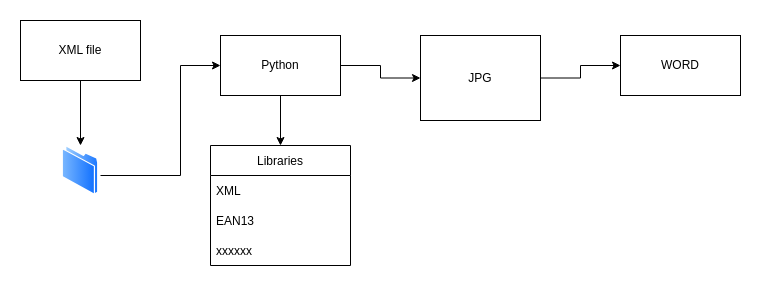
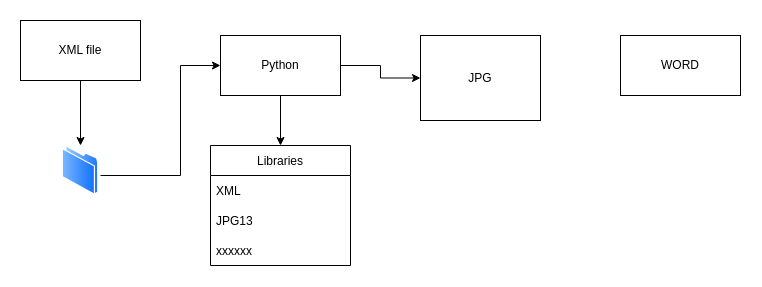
(581, 76) -> none
(233, 221) -> (233, 221)
